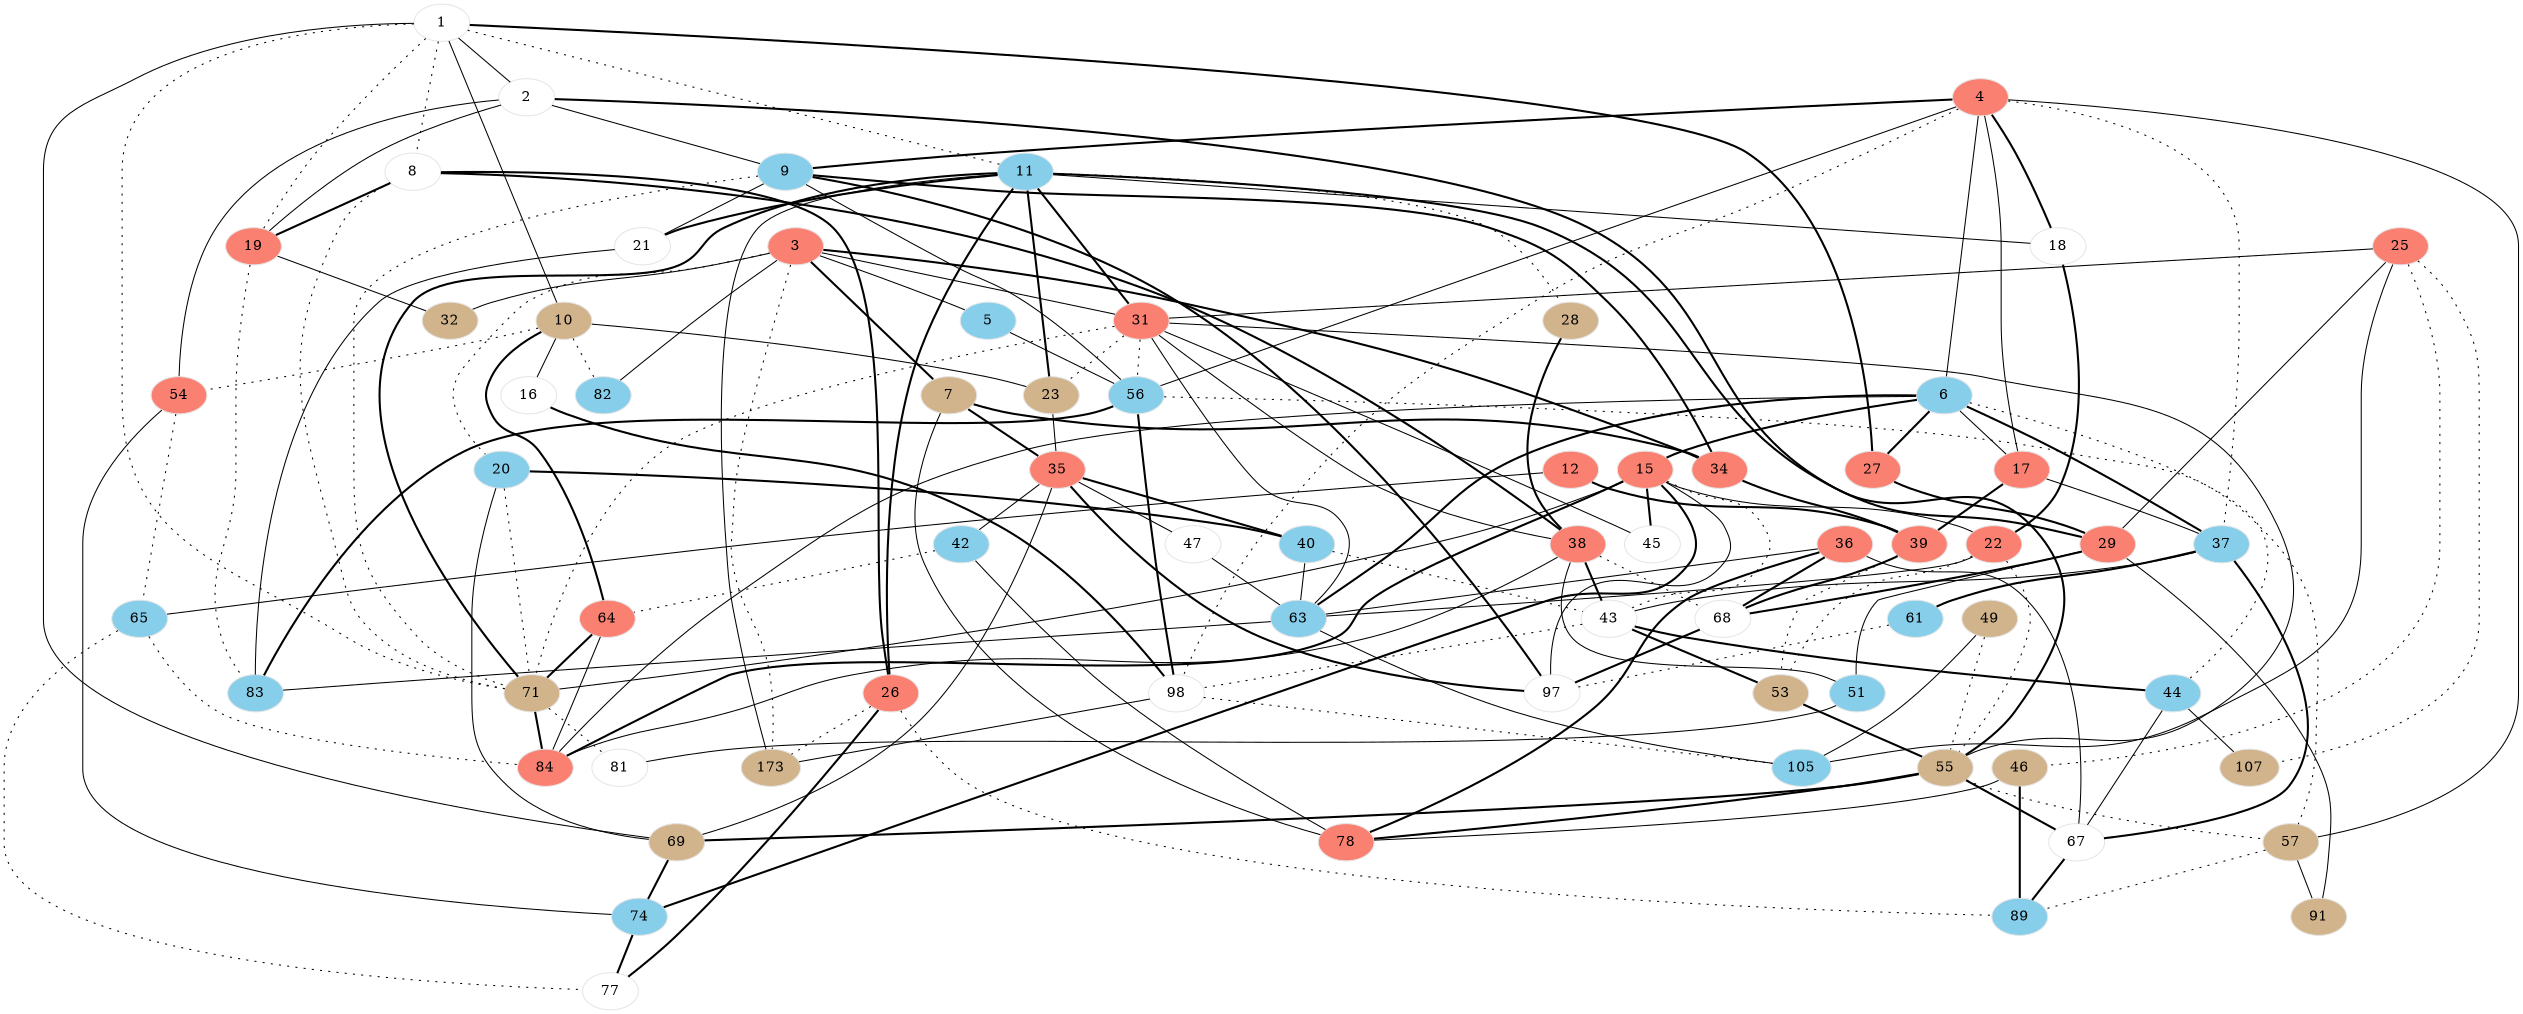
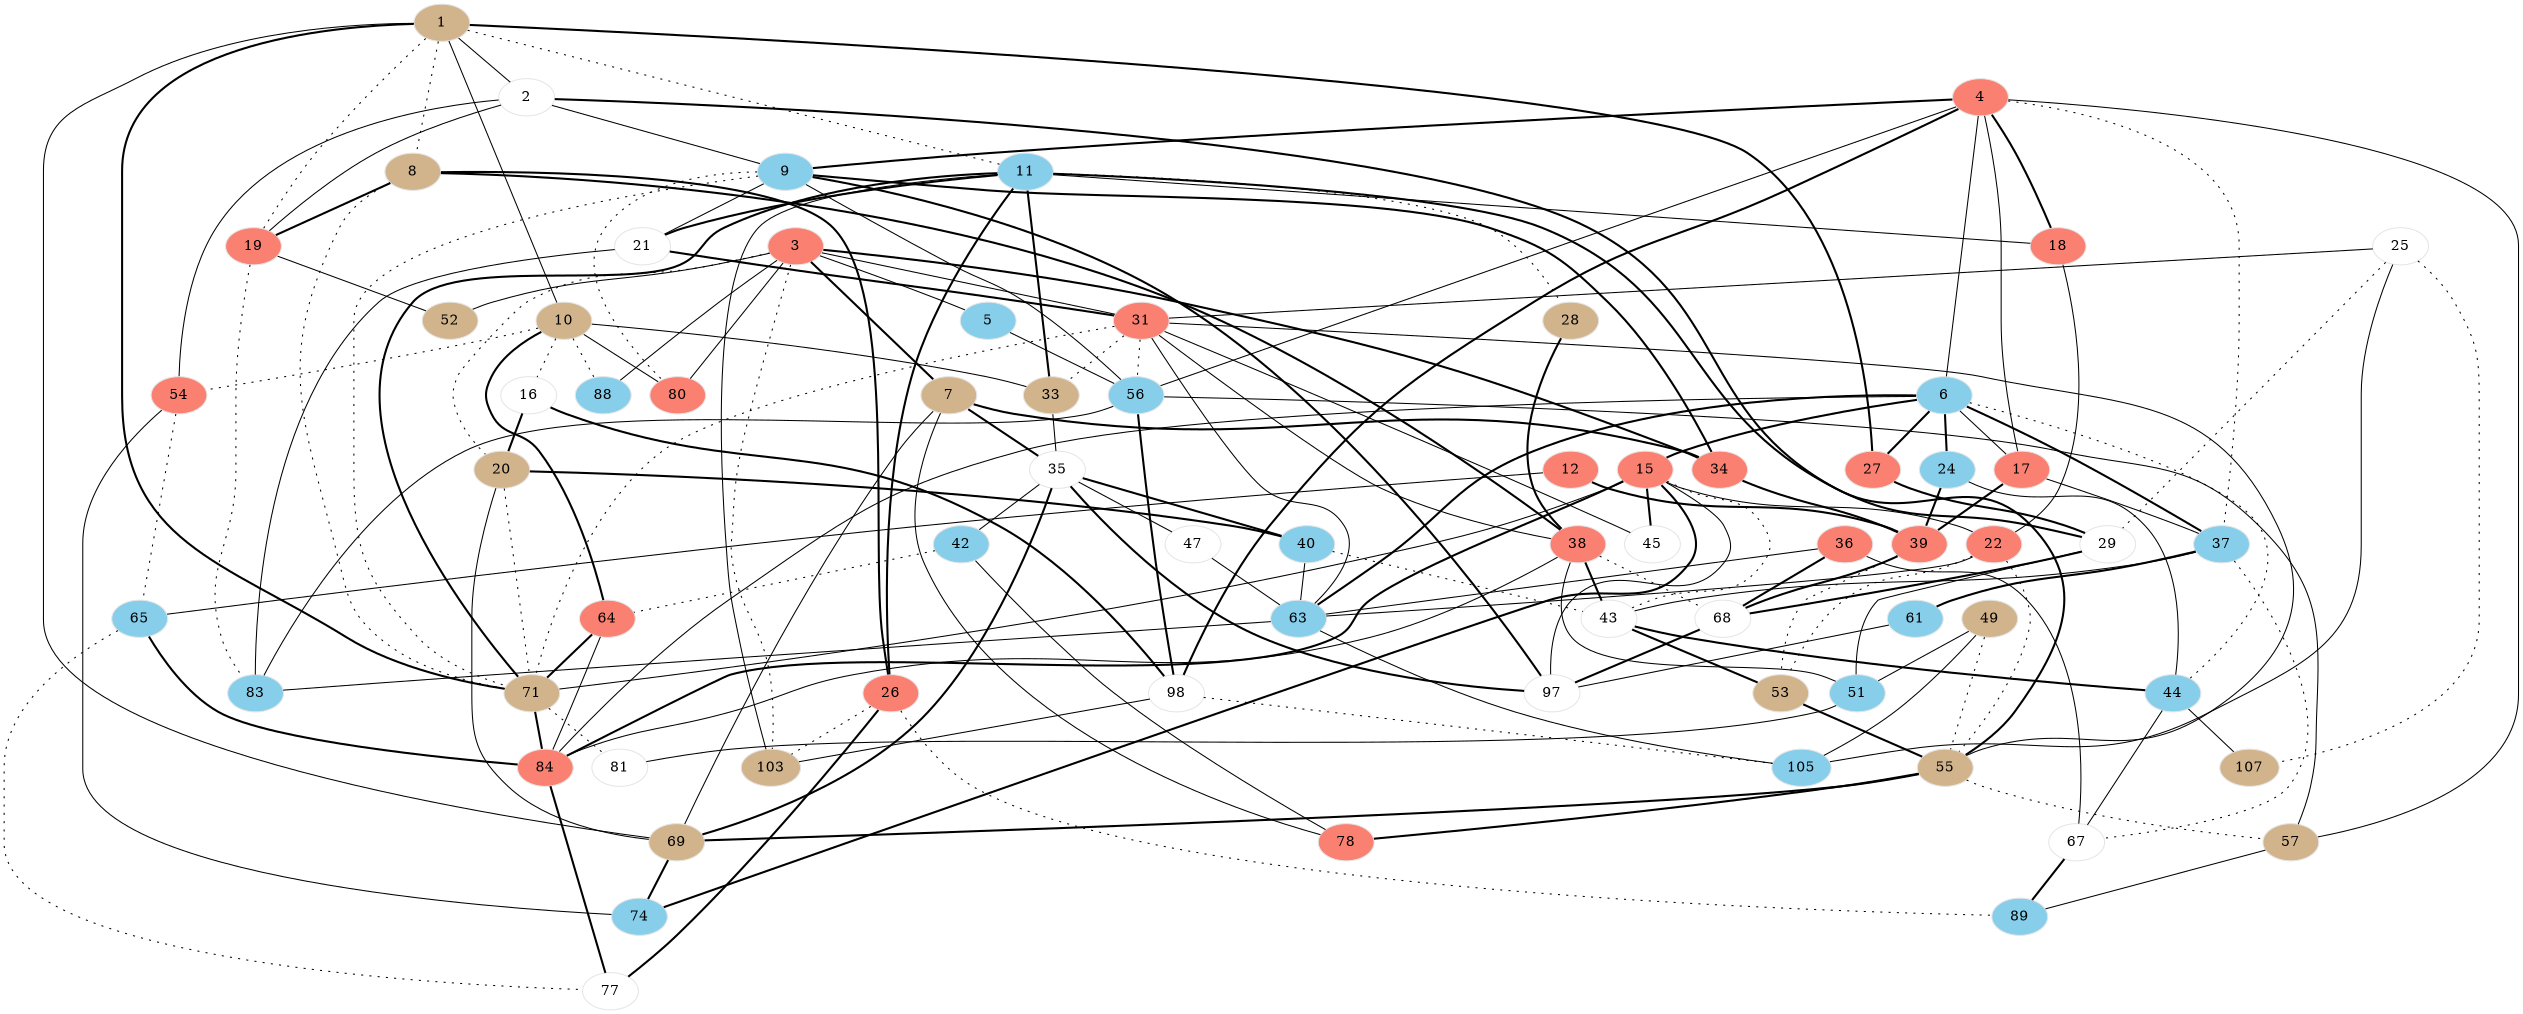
(442, 23) -> (442, 23)
(413, 172) -> (413, 172)
(1083, 246) -> (870, 281)
(2058, 246) -> (2058, 246)
(2401, 246) -> (2401, 246)
(1511, 316) -> (1511, 316)
(450, 321) -> (450, 321)
(546, 358) -> (546, 358)
(122, 364) -> (122, 364)
(603, 395) -> (603, 395)
none -> (678, 395)
(1051, 395) -> (1051, 395)
(2254, 395) -> (2254, 395)
(2078, 409) -> (2078, 409)
(635, 422) -> (635, 422)
none -> (517, 428)
(1880, 429) -> (1880, 429)
(502, 470) -> (502, 470)
(1057, 470) -> (1057, 470)
none -> (1947, 470)
(2108, 544) -> (2108, 544)
none -> (796, 610)
(1412, 653) -> none
(1734, 656) -> (1734, 656)
none -> (1924, 656)
(1604, 698) -> none
(927, 713) -> (927, 713)
(315, 739) -> (315, 739)
(771, 768) -> (771, 768)
(2020, 768) -> none
(2296, 773) -> (2296, 773)
(2011, 805) -> none
(2155, 879) -> (2155, 879)
(2319, 917) -> none
(625, 954) -> (578, 880)
